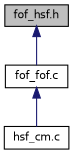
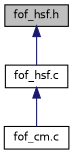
(37, 76) -> (37, 76)
(37, 138) -> (37, 138)
